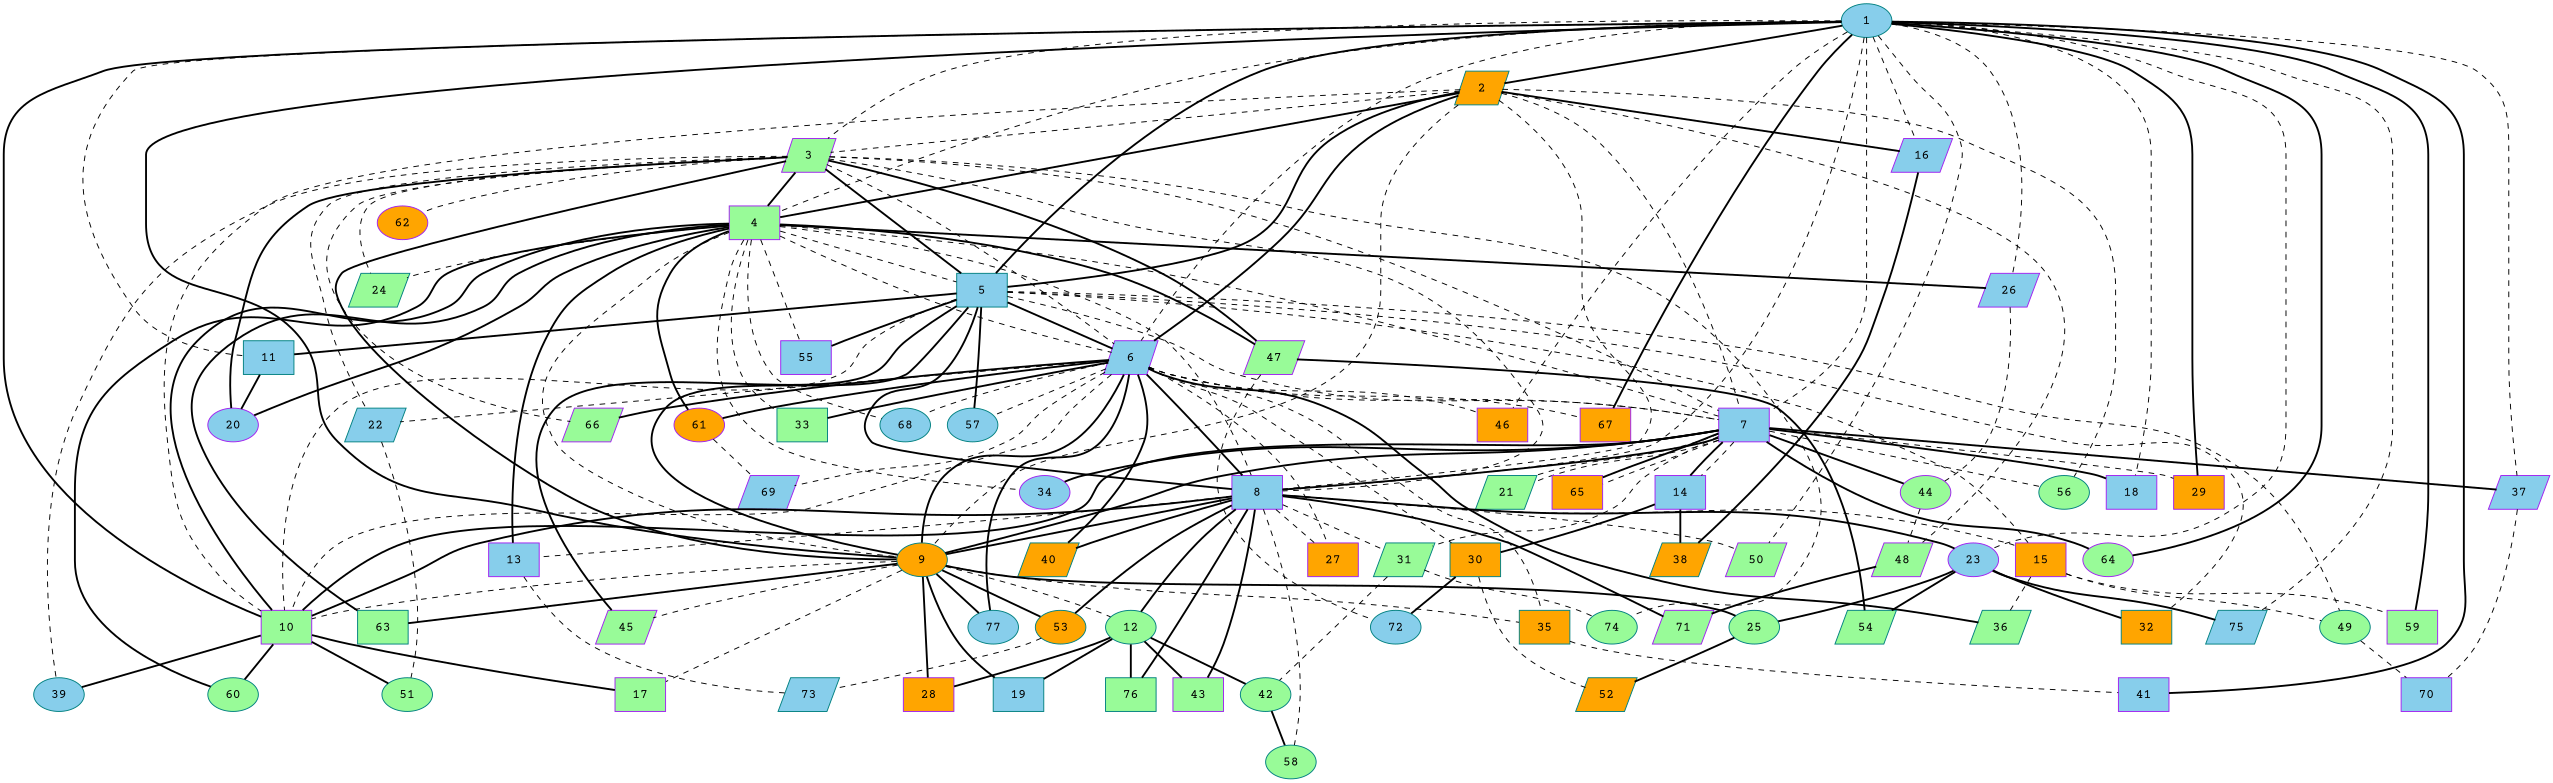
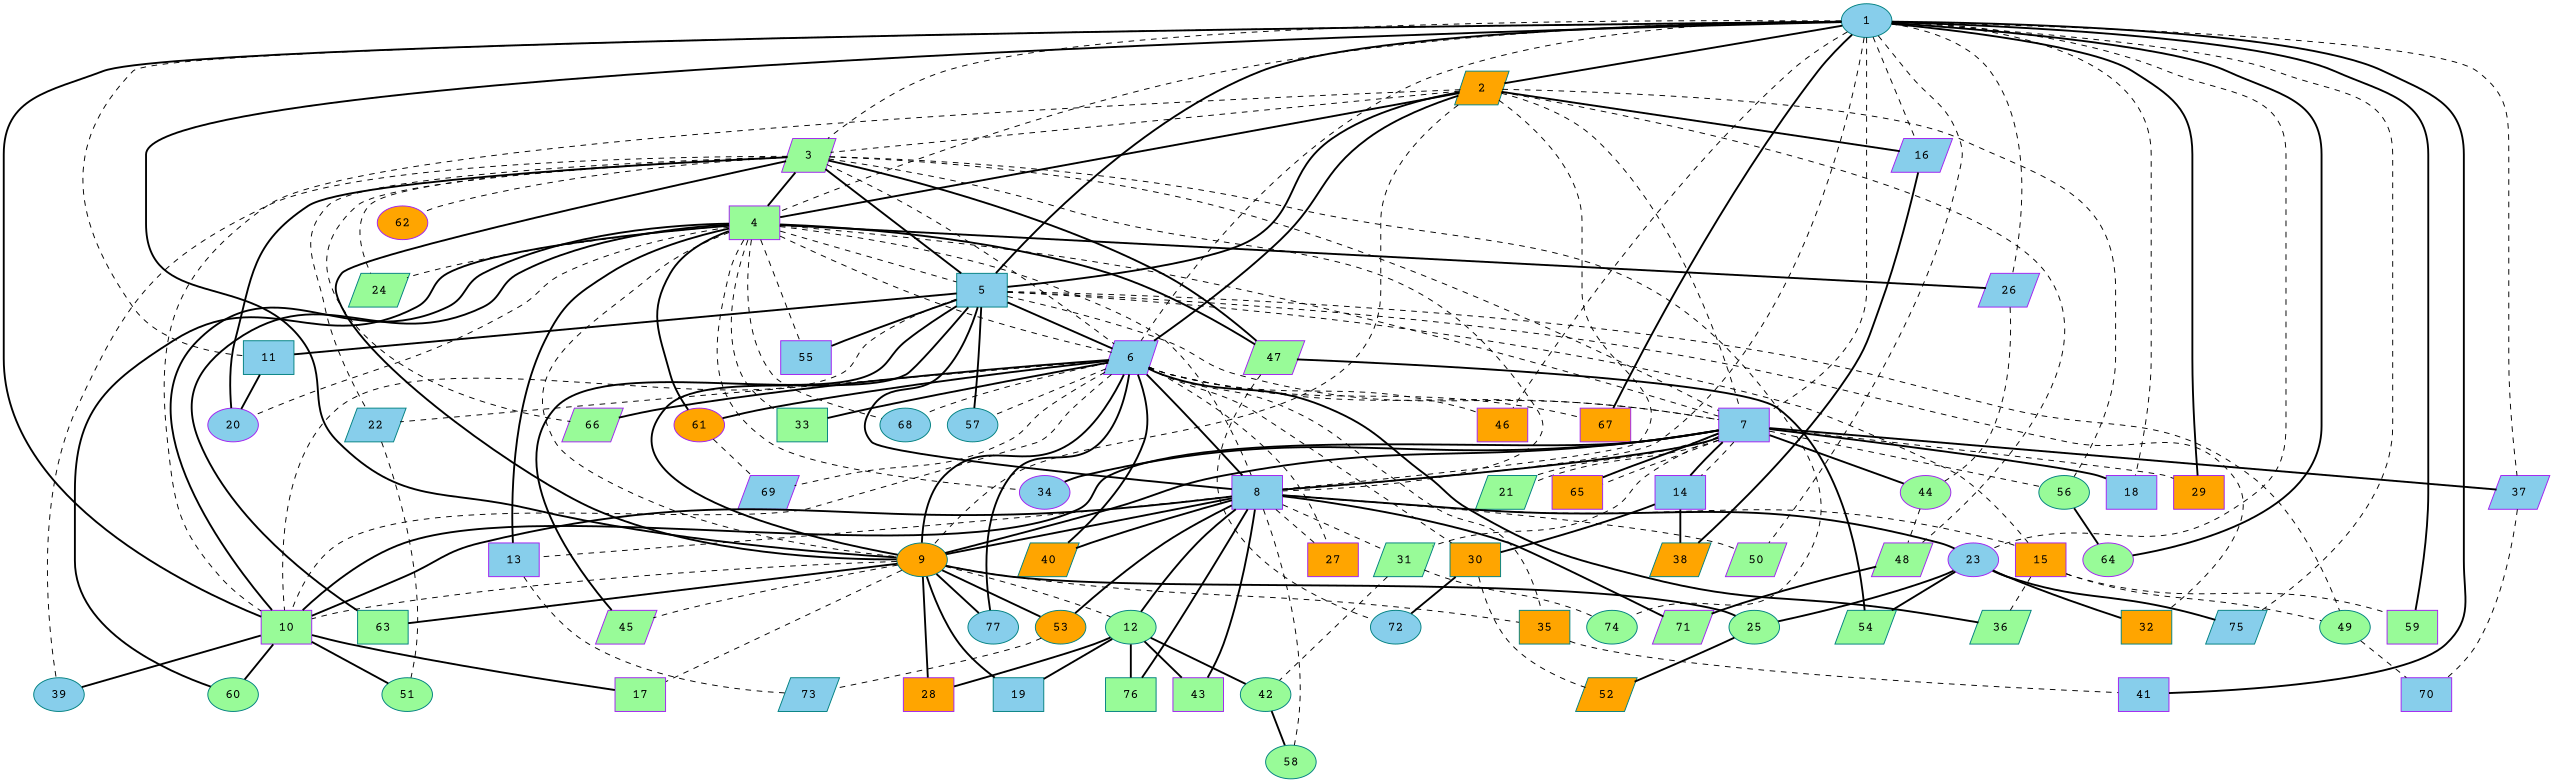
(493, 321) -> (493, 321)
(1904, 513) -> (2086, 526)
